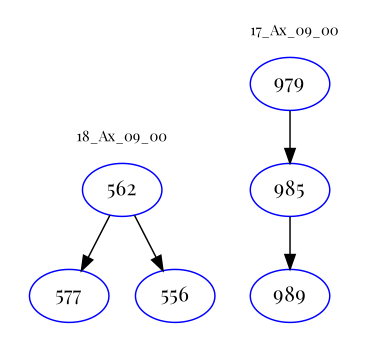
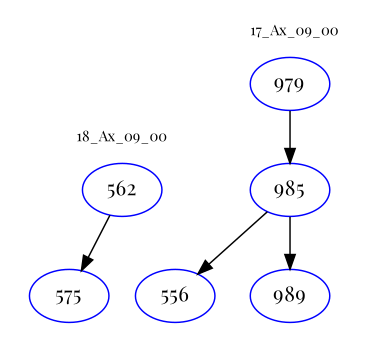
(145, 236) -> (248, 229)
(69, 296) -> (69, 296)
